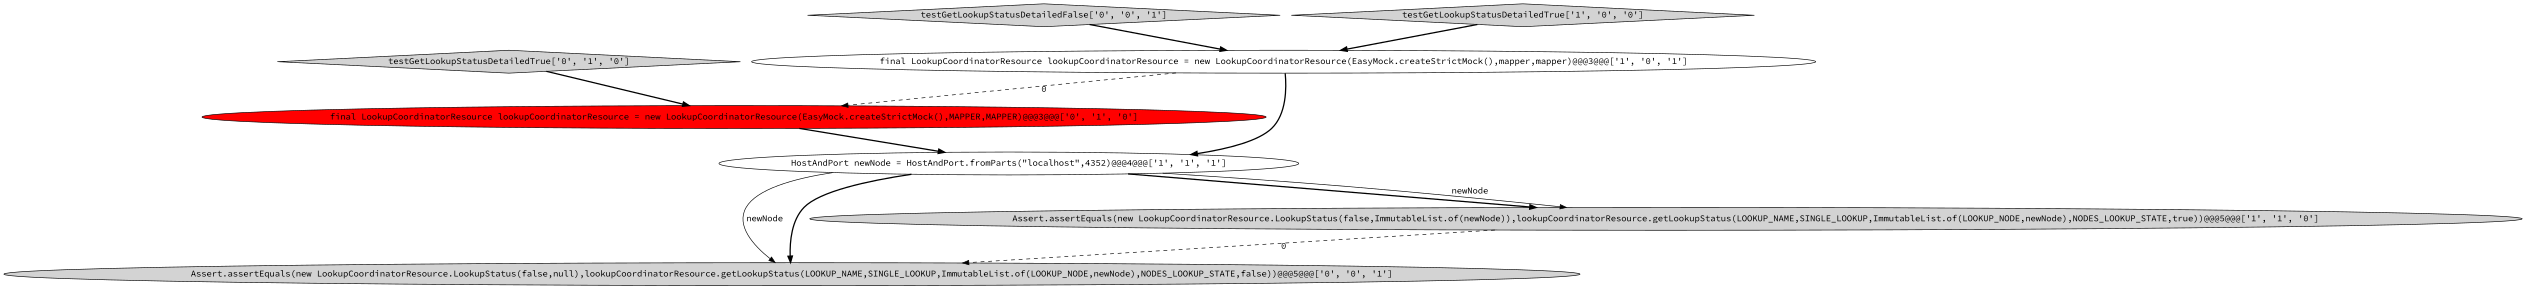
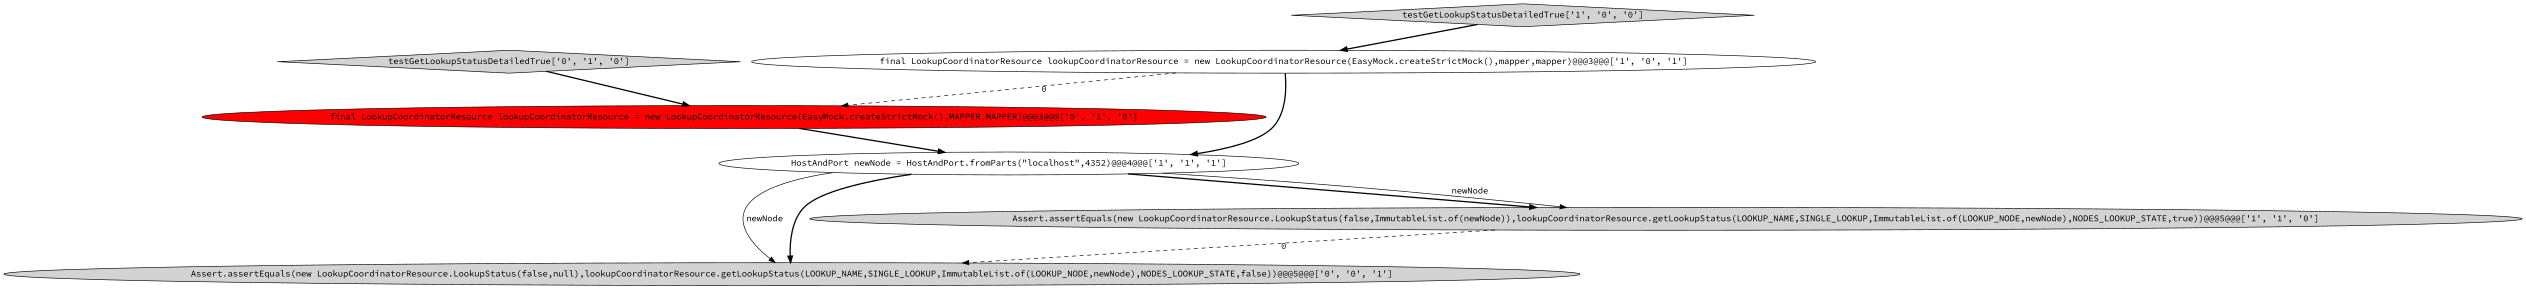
(1044, 15) -> none
